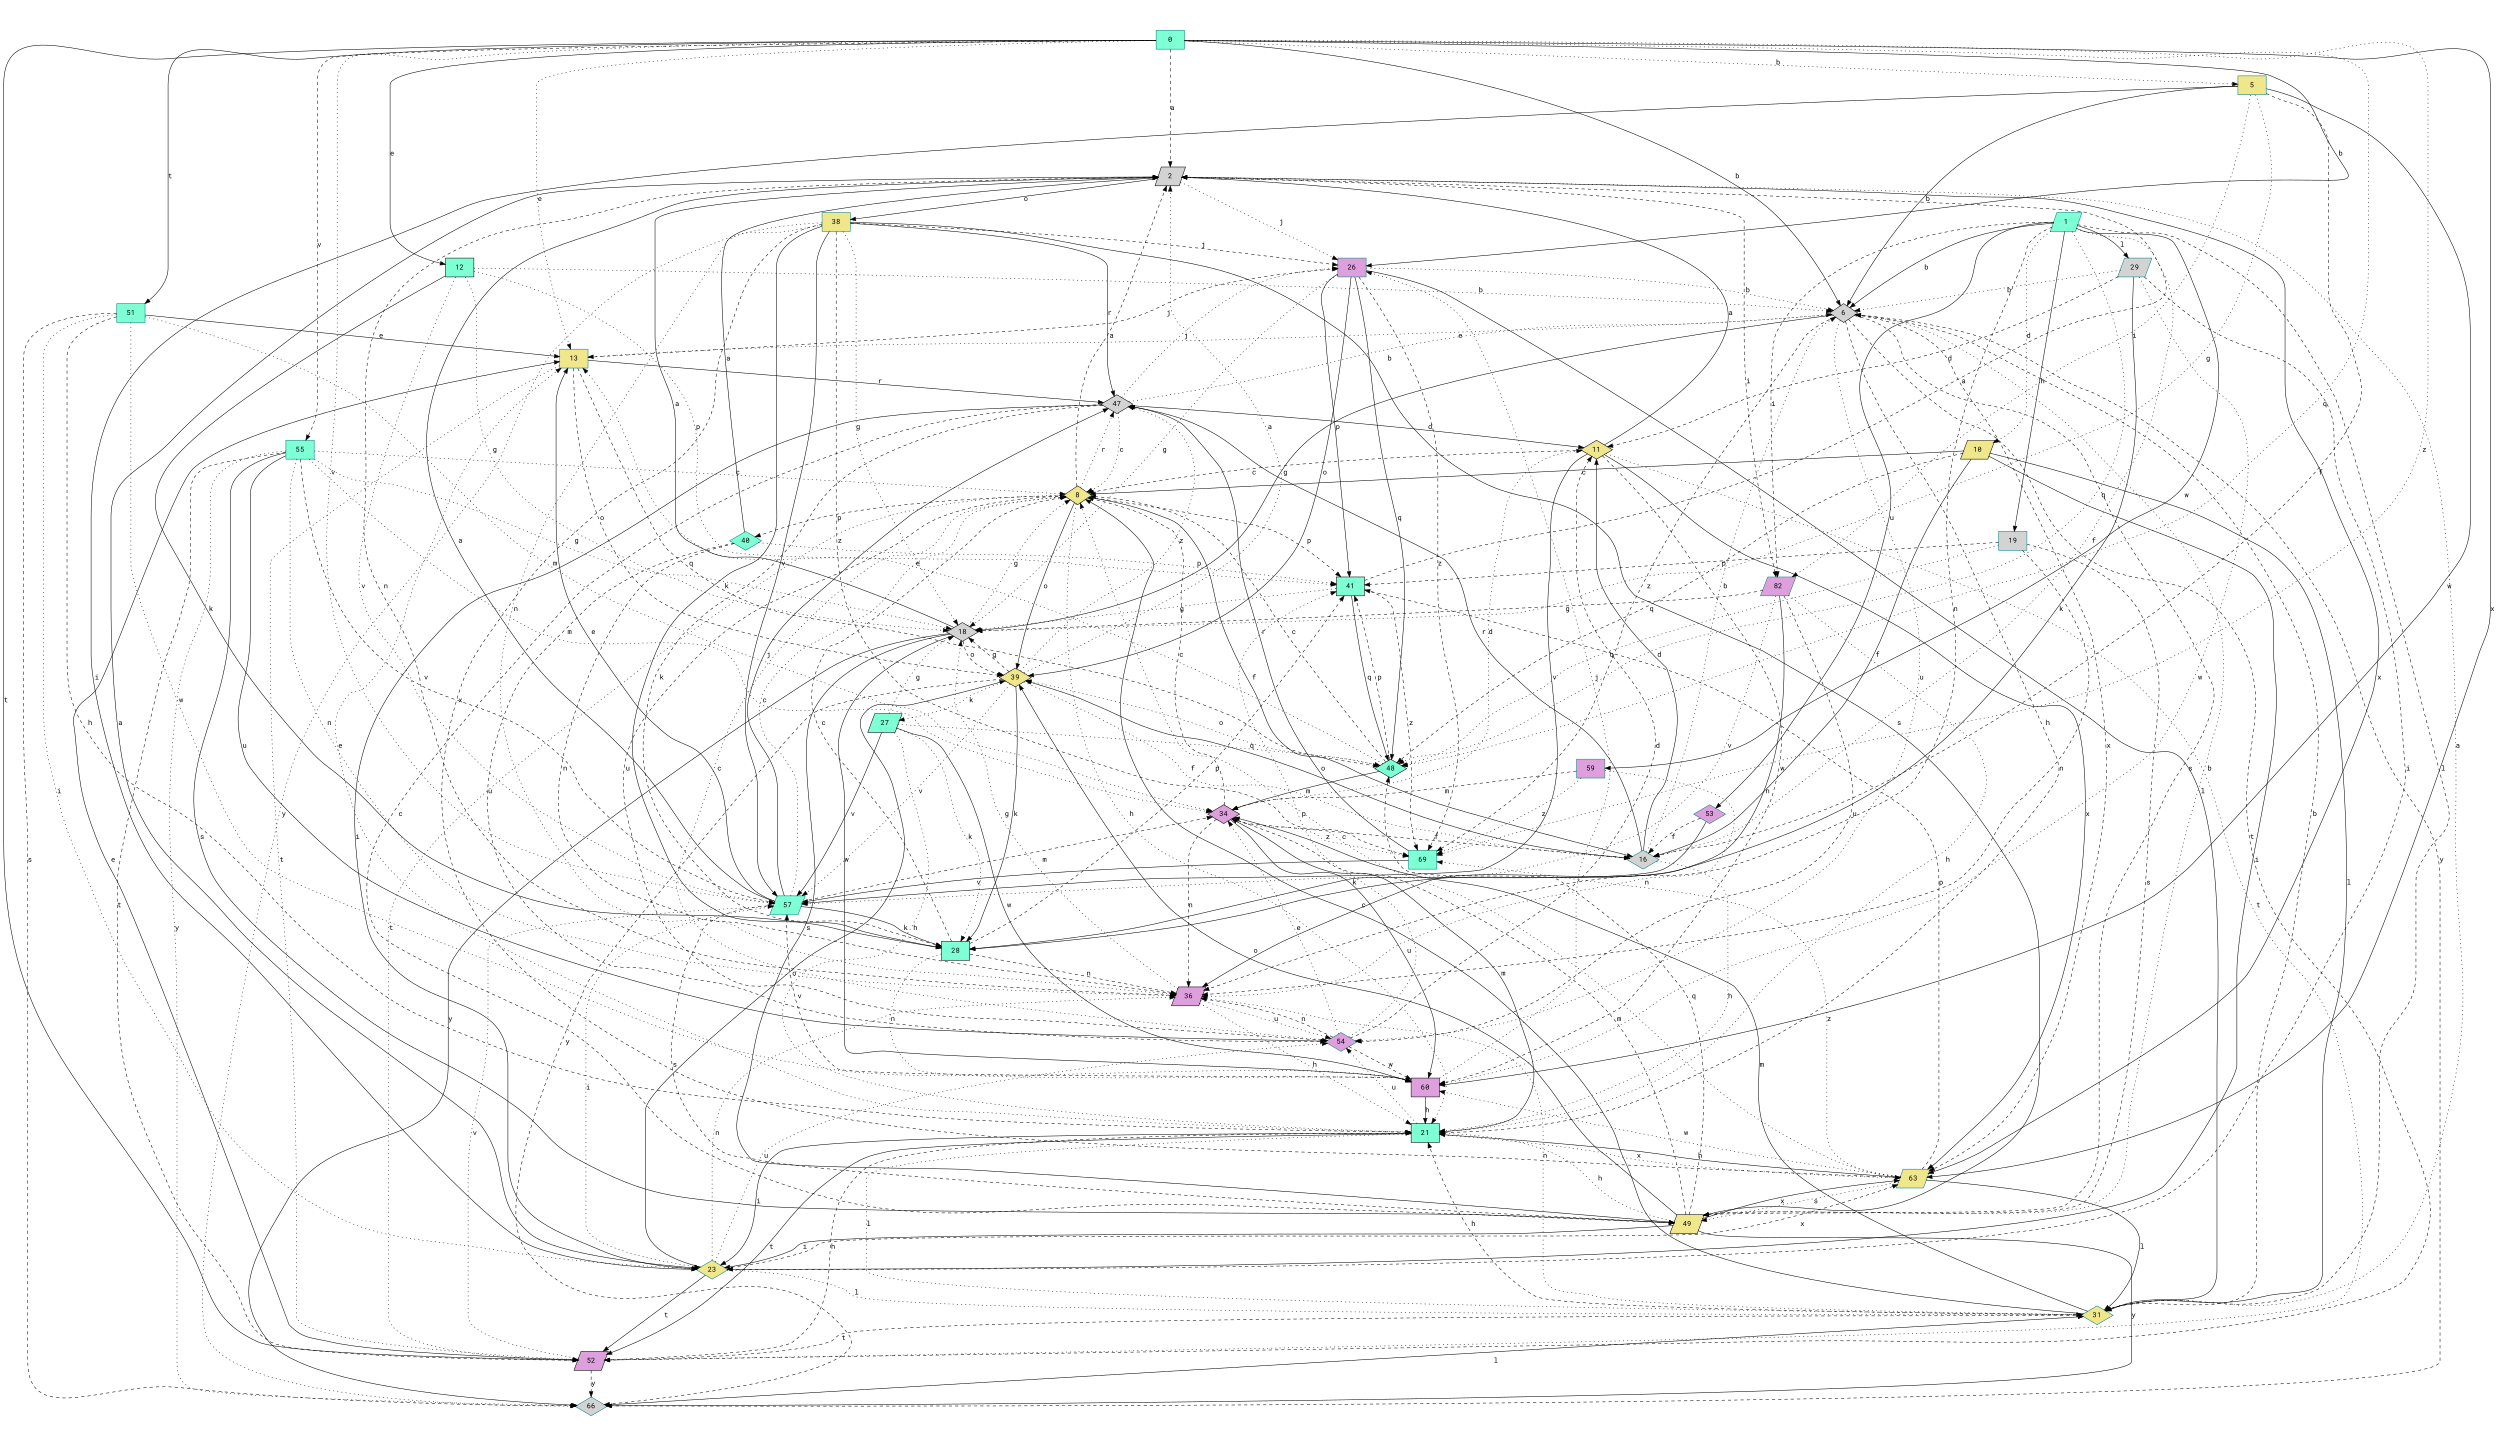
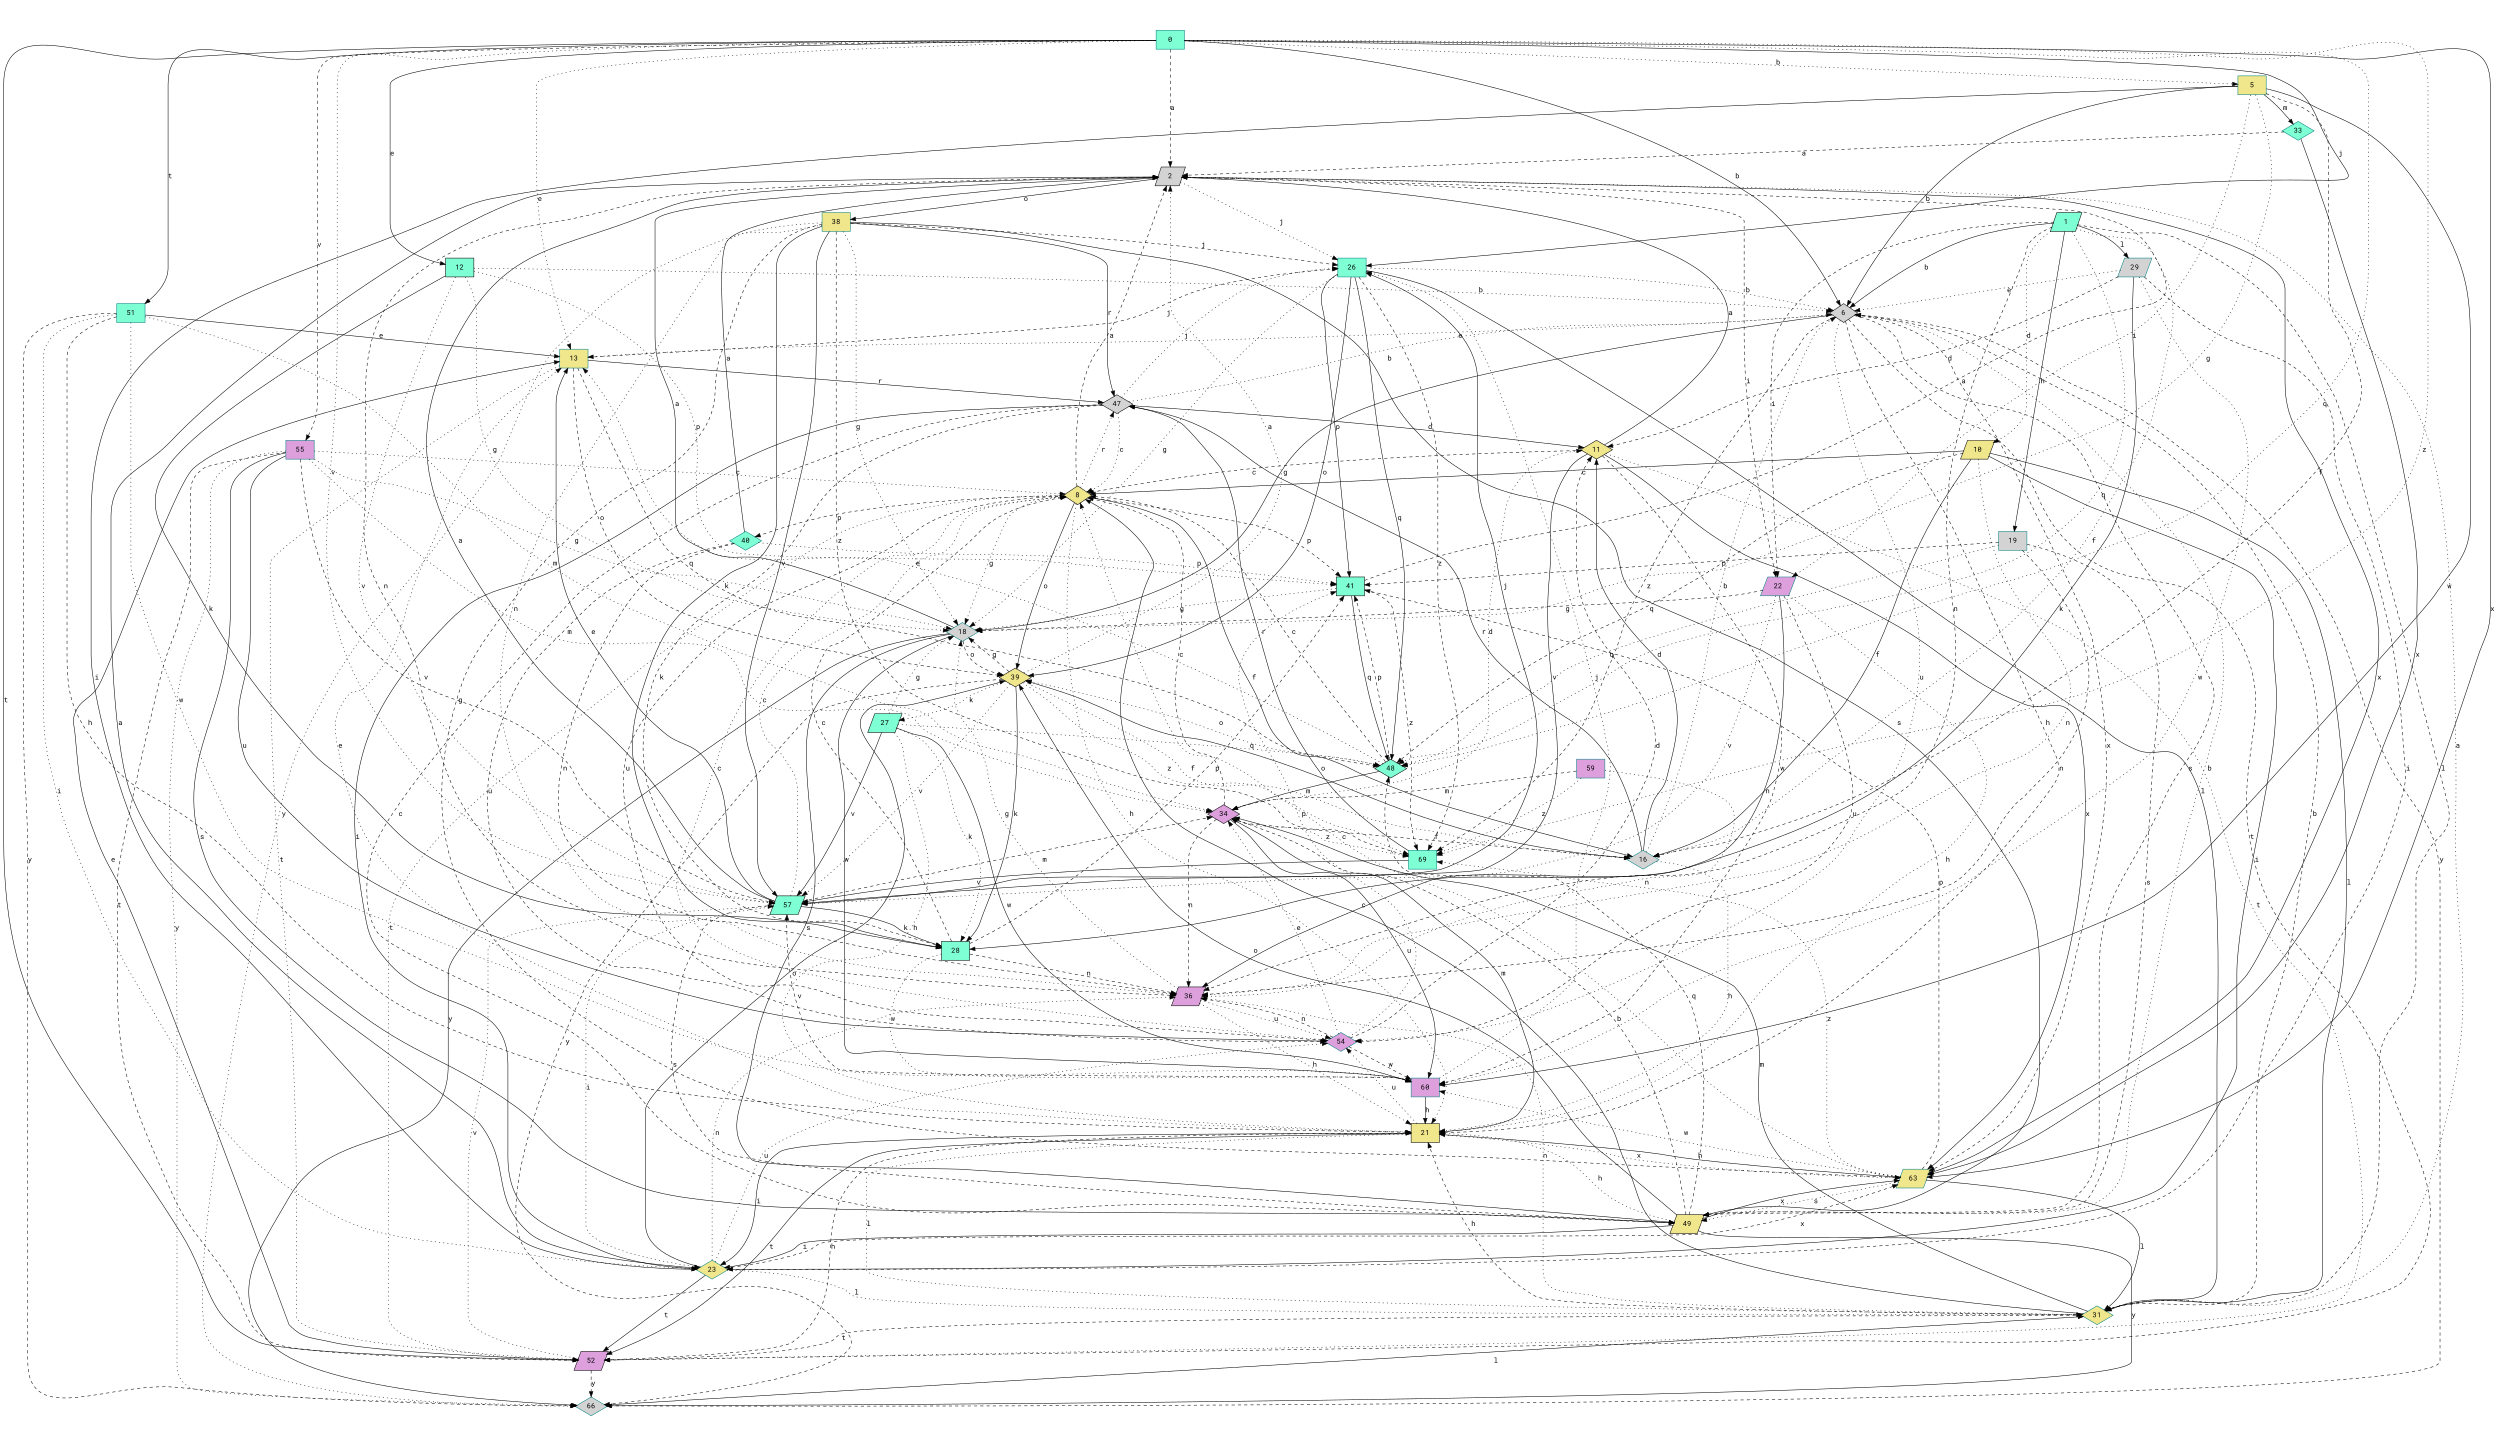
none -> (2298, 131)
(2341, 154) -> (2341, 154)
(2066, 222) -> (2066, 222)
(1352, 268) -> (1352, 268)
(2009, 290) -> (2009, 290)
(300, 450) -> (300, 450)
(1164, 555) -> (1174, 780)
(1011, 564) -> (998, 539)
(2043, 579) -> none
(1778, 586) -> (1778, 586)
(821, 591) -> (1468, 858)
(962, 632) -> (962, 632)
(461, 700) -> (461, 700)
(1710, 814) -> none
(30, 860) -> (30, 860)
(788, 905) -> (788, 905)
(567, 936) -> (1786, 867)
(893, 1019) -> (893, 1019)
(1619, 1019) -> (1619, 1019)
(1425, 1088) -> (1425, 1088)
(1425, 1133) -> (1425, 1133)
